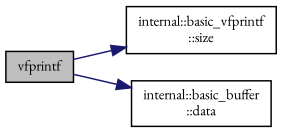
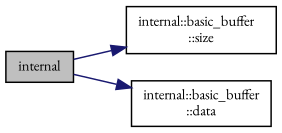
(201, 30) -> (201, 30)
(40, 67) -> (40, 67)
